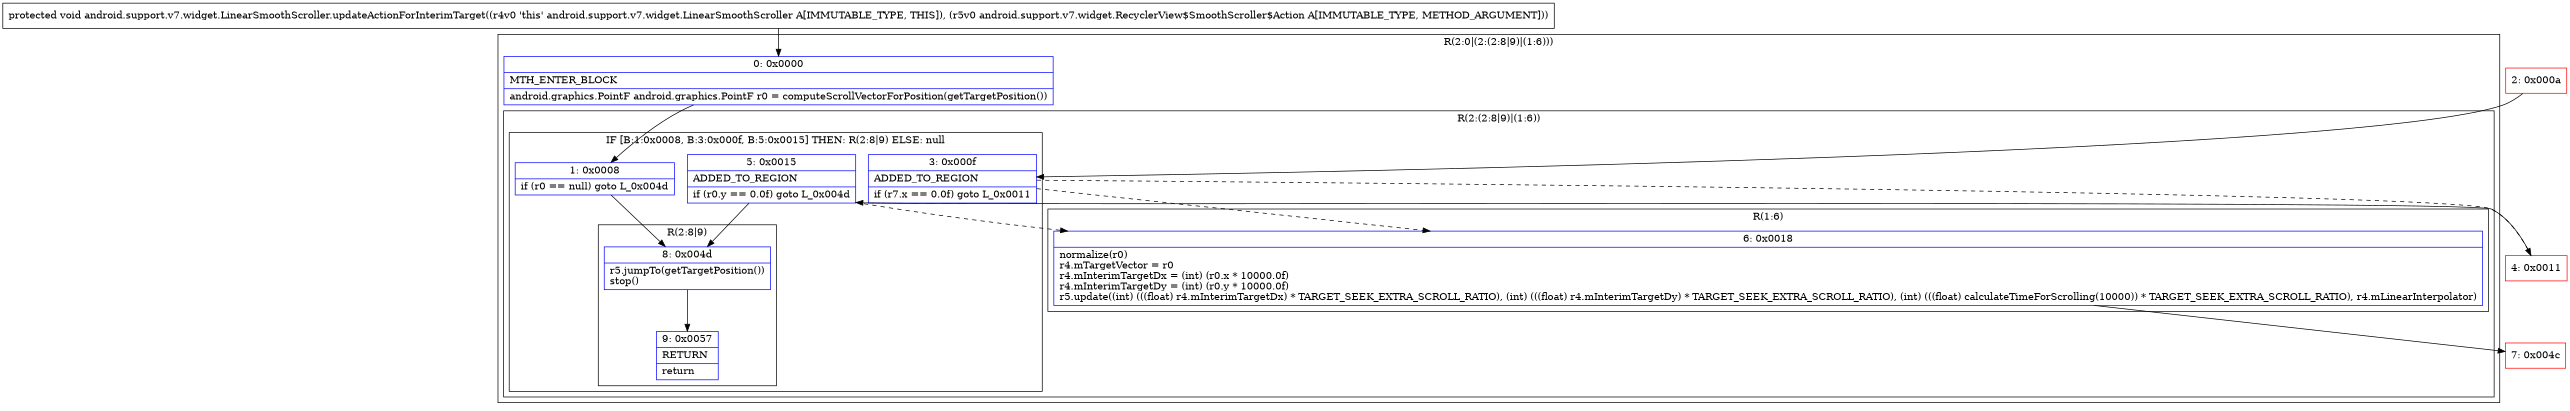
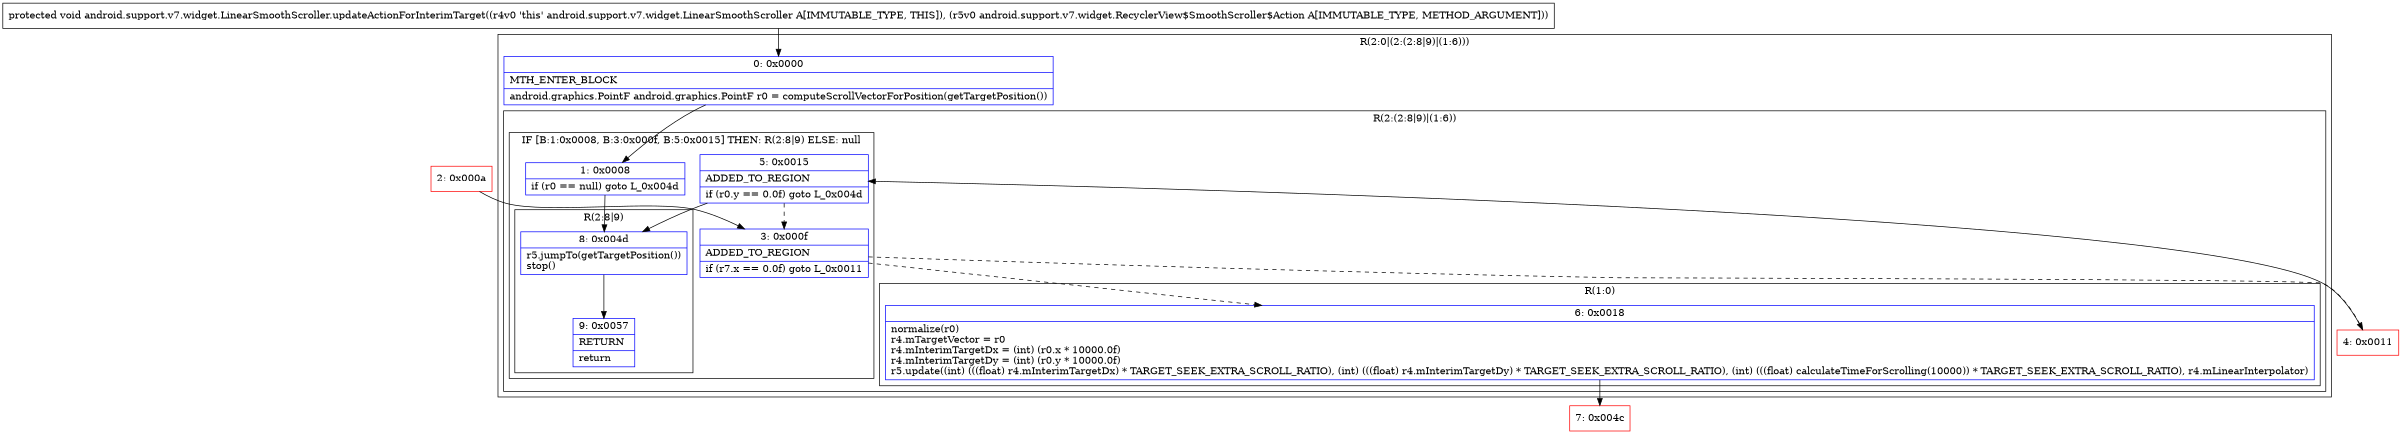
(1768, 217) -> (1600, 291)
(958, 218) -> (784, 213)
